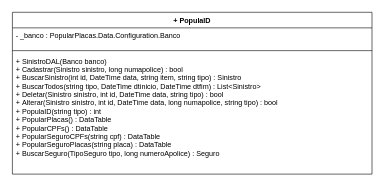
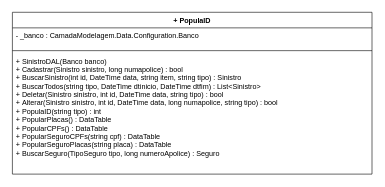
(104, 36) -> (109, 36)
